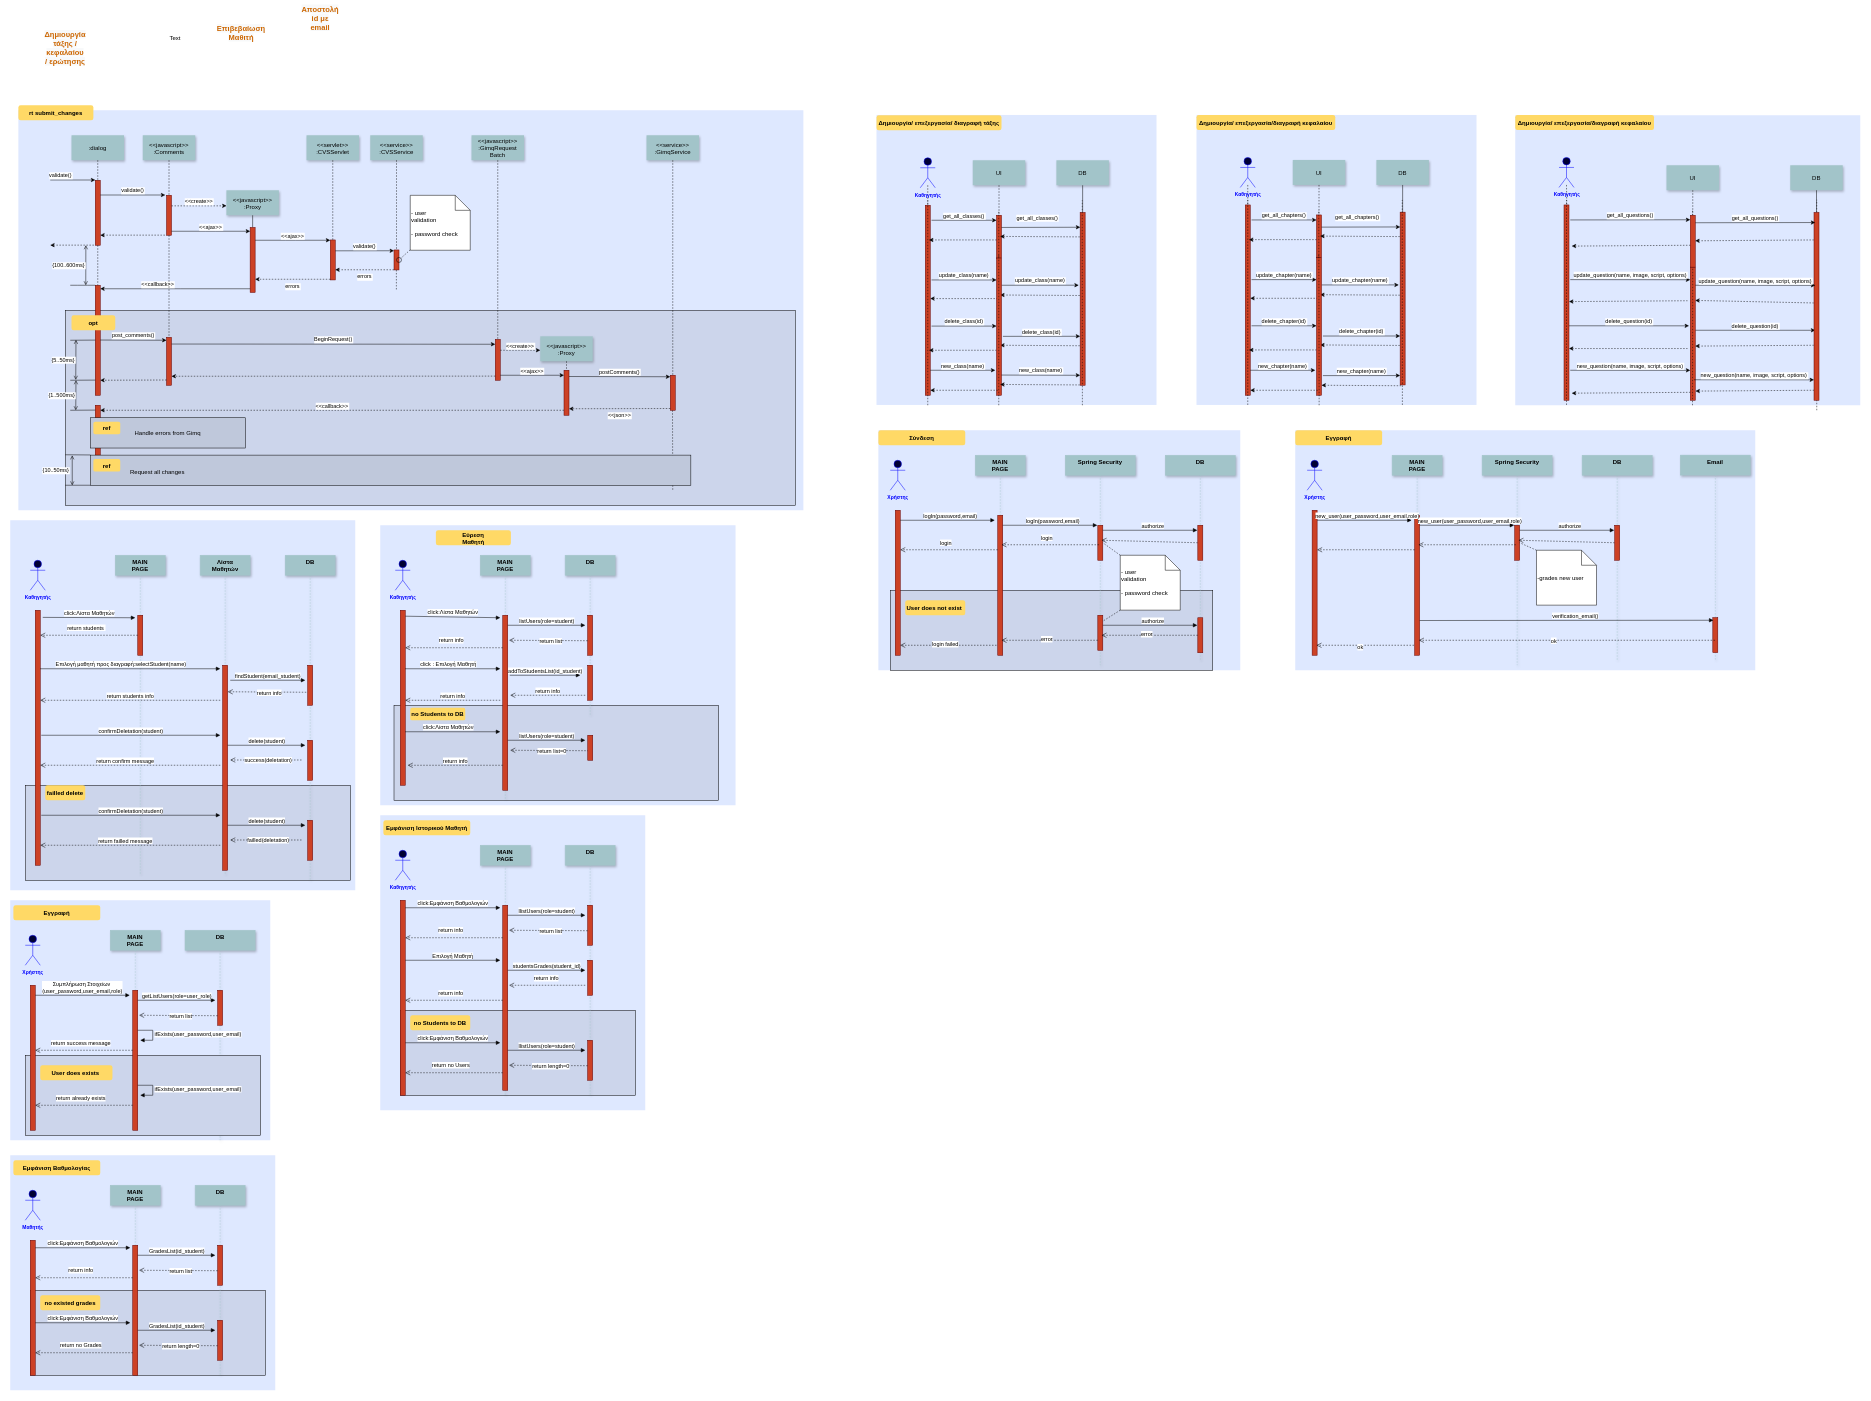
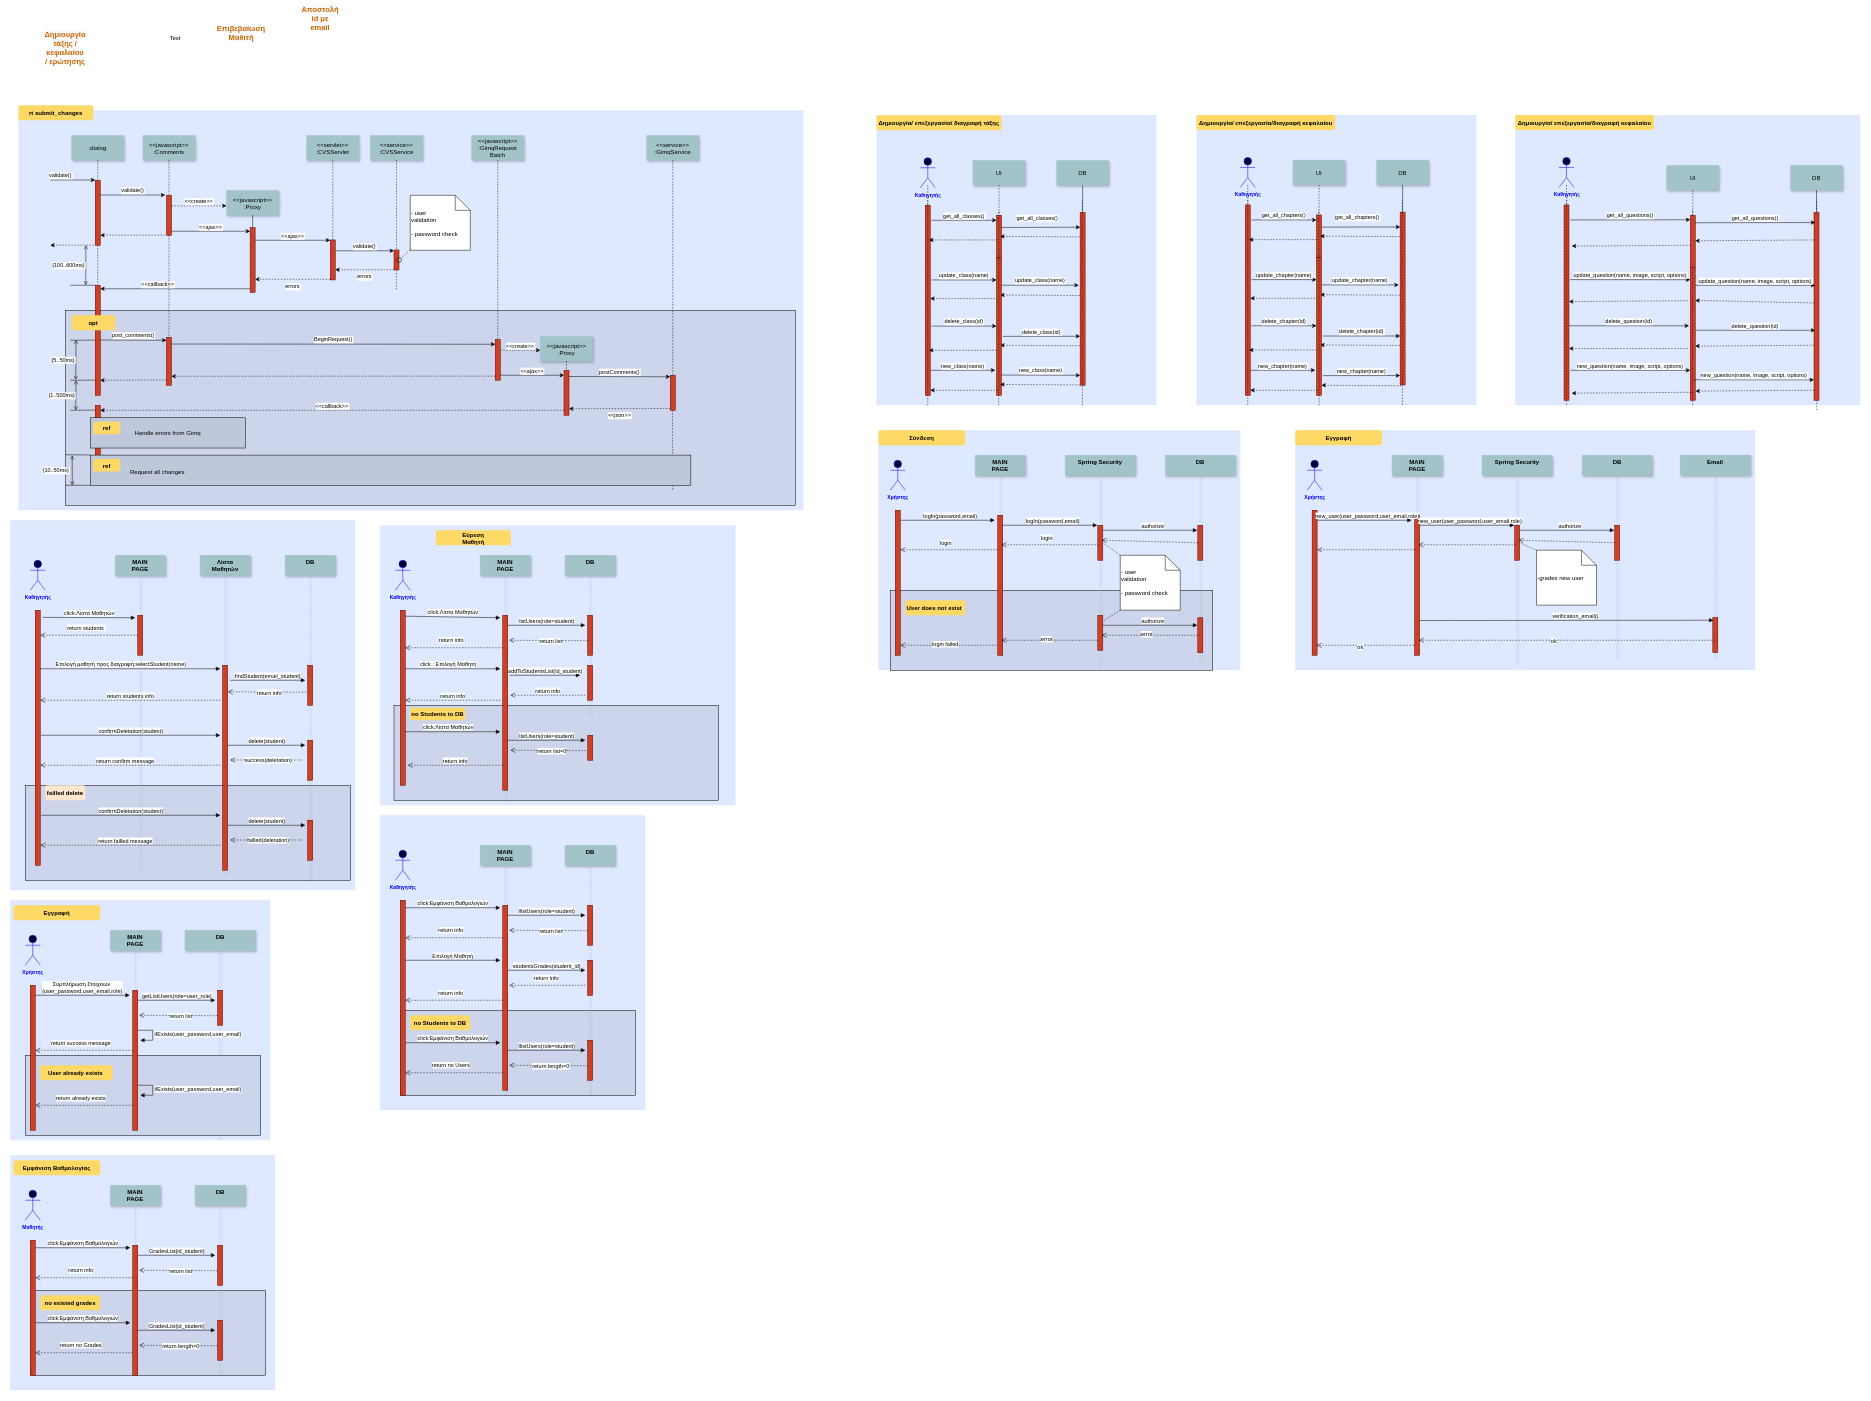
(65, 793) -> (65, 793)
(427, 828) -> none
(76, 1073) -> (76, 1073)
